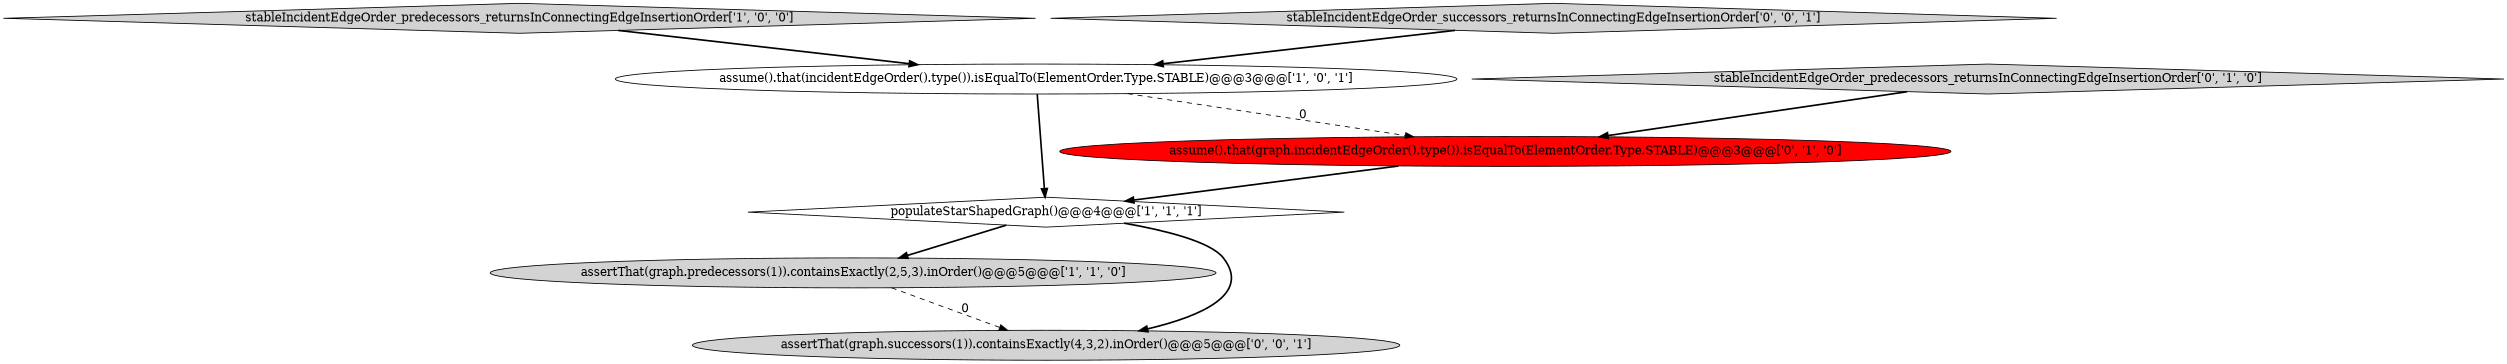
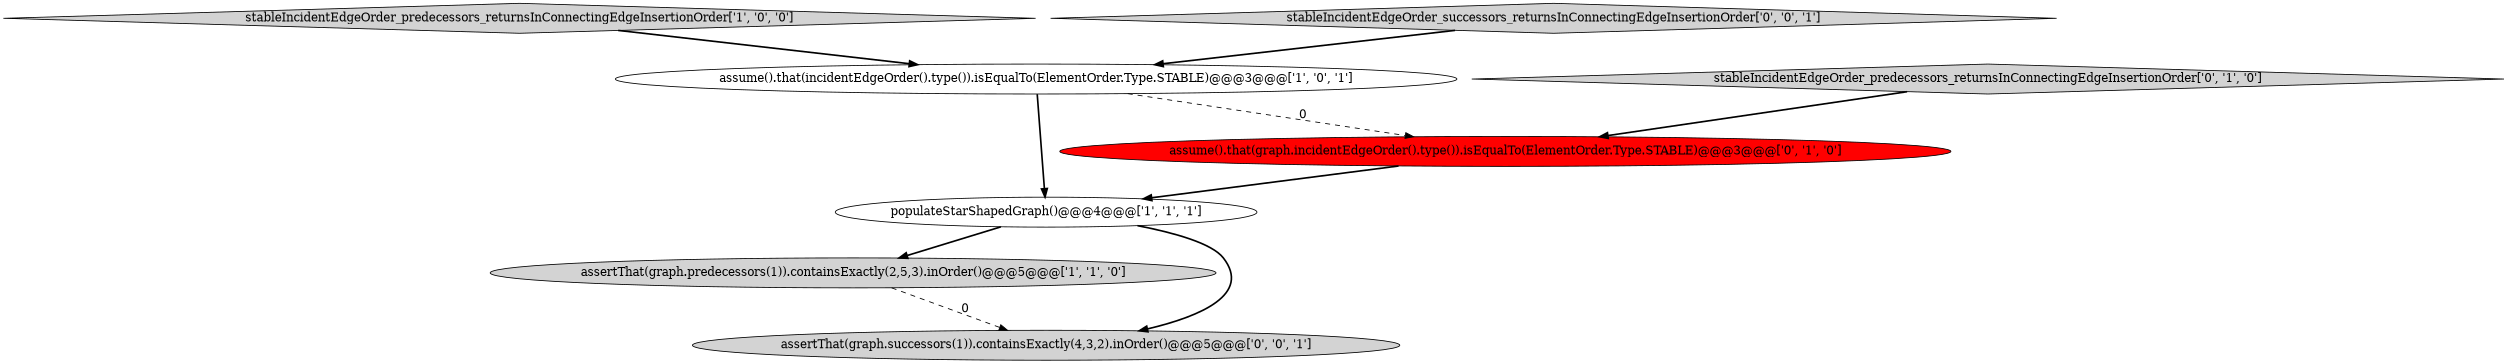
(1046, 212) -> (1046, 212)
